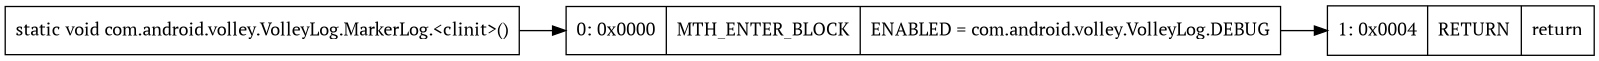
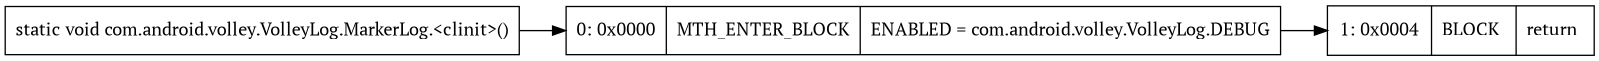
(1474, 30) -> (1471, 30)
